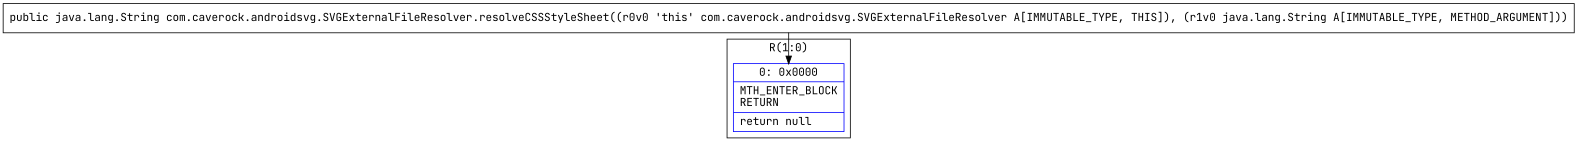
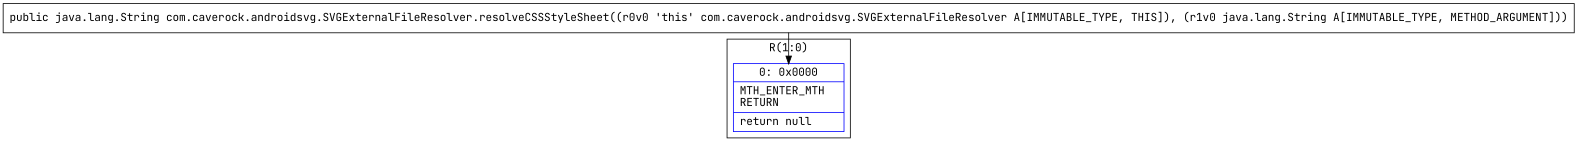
(789, 91) -> (782, 91)
